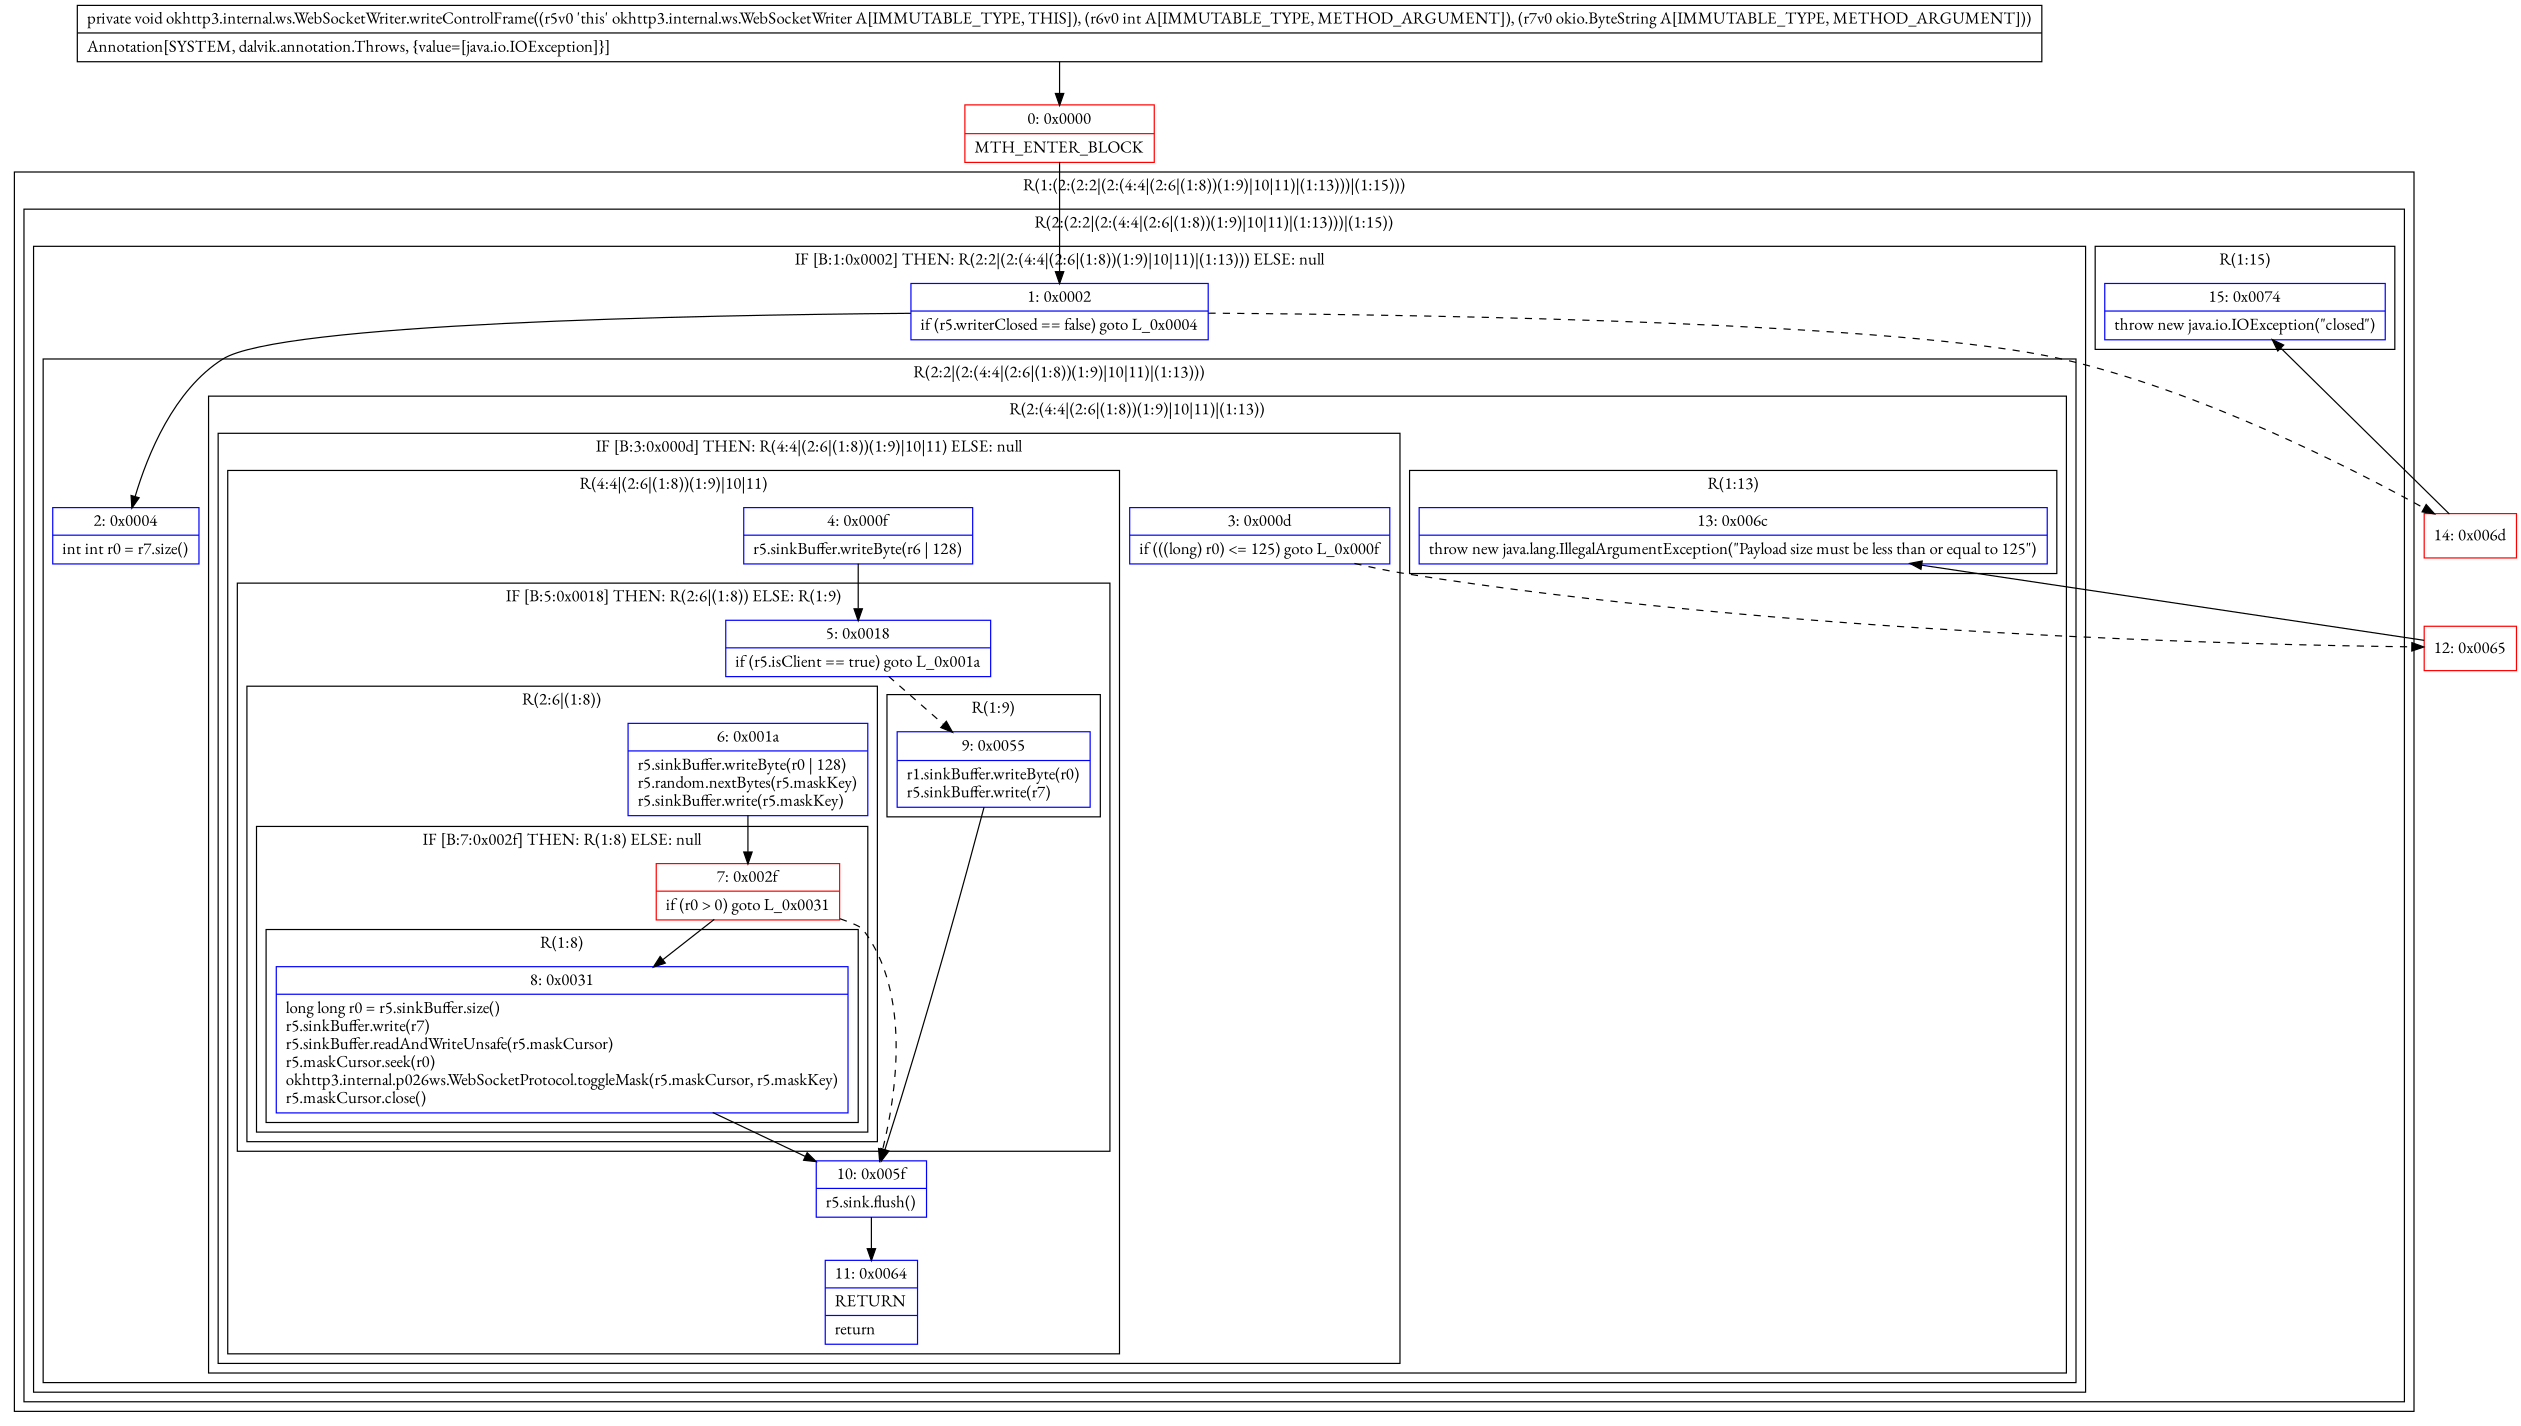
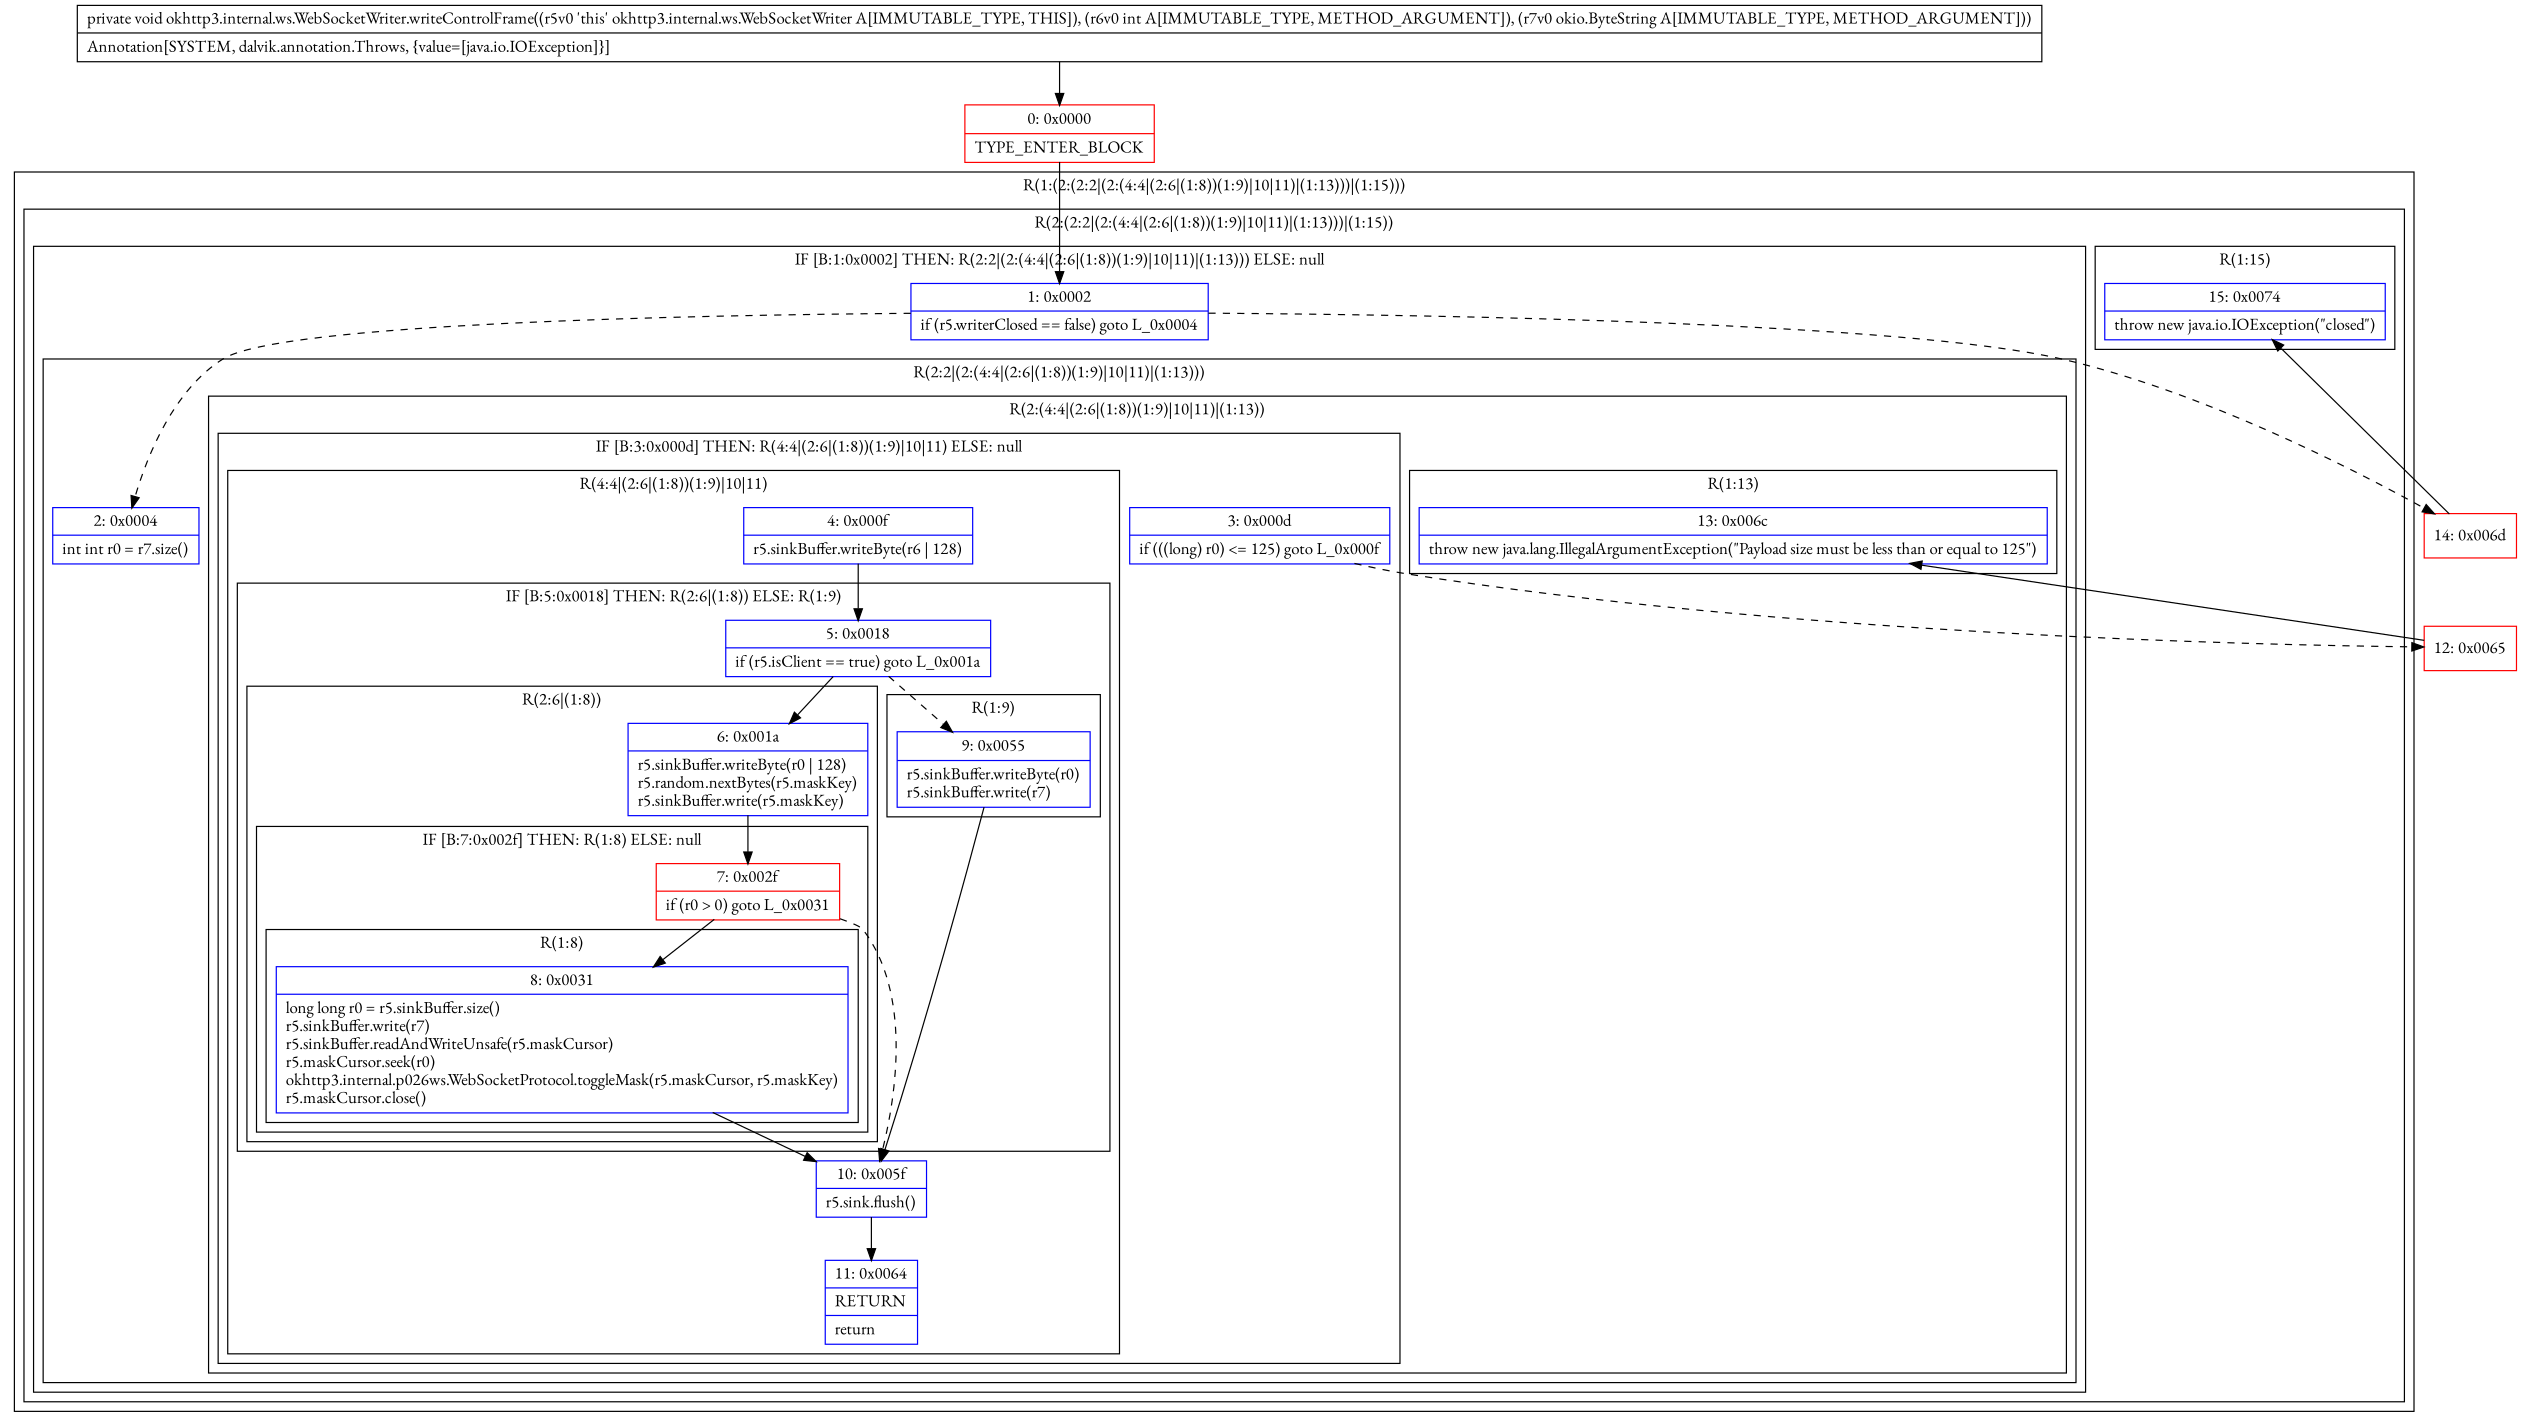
(1060, 147) -> (1060, 147)
(482, 325) -> (482, 325)
none -> (815, 696)
(994, 774) -> (994, 774)
